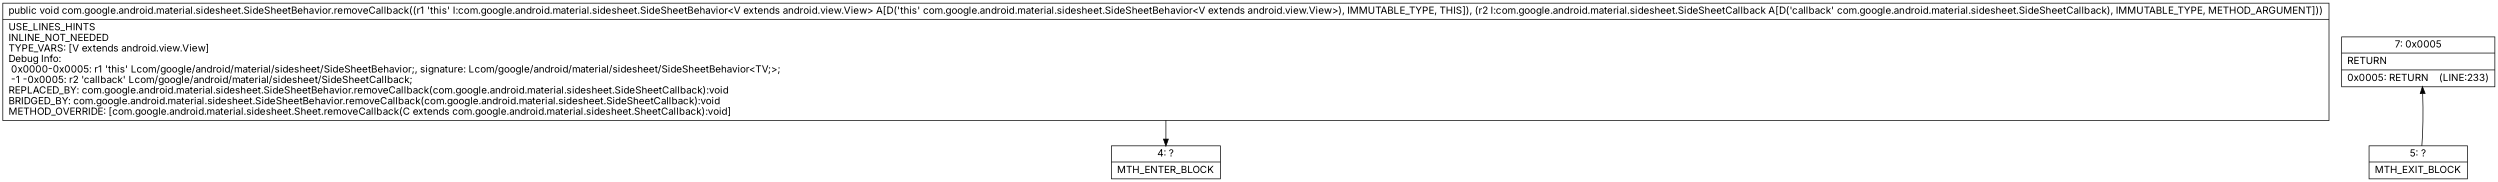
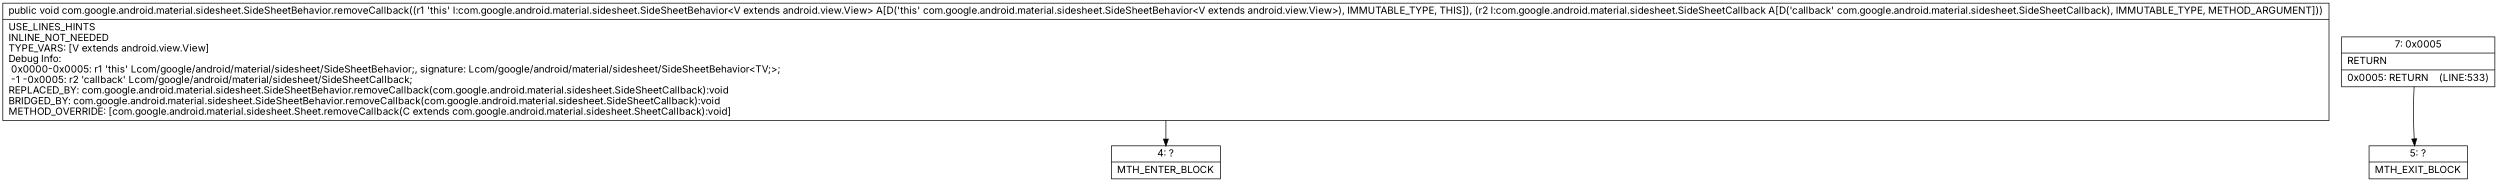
(2418, 78) -> (2418, 78)
(2423, 120) -> (2414, 113)
